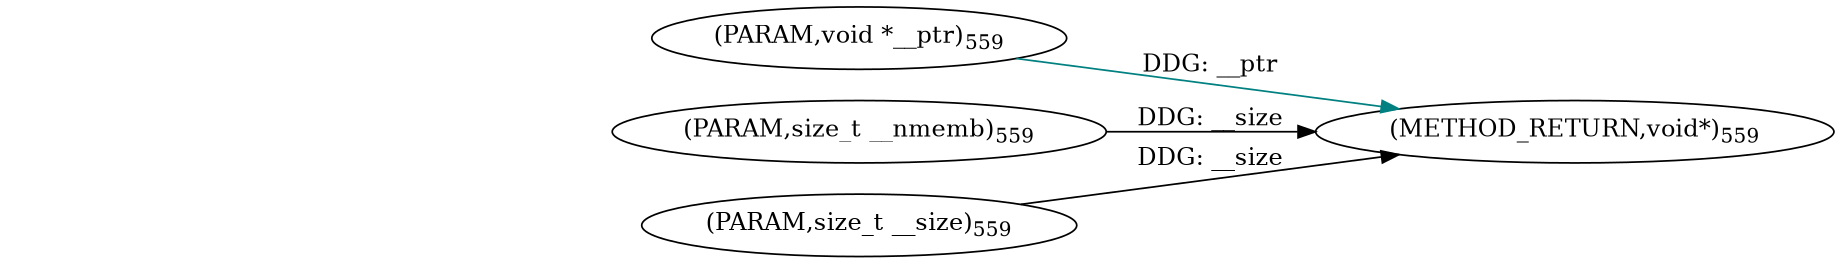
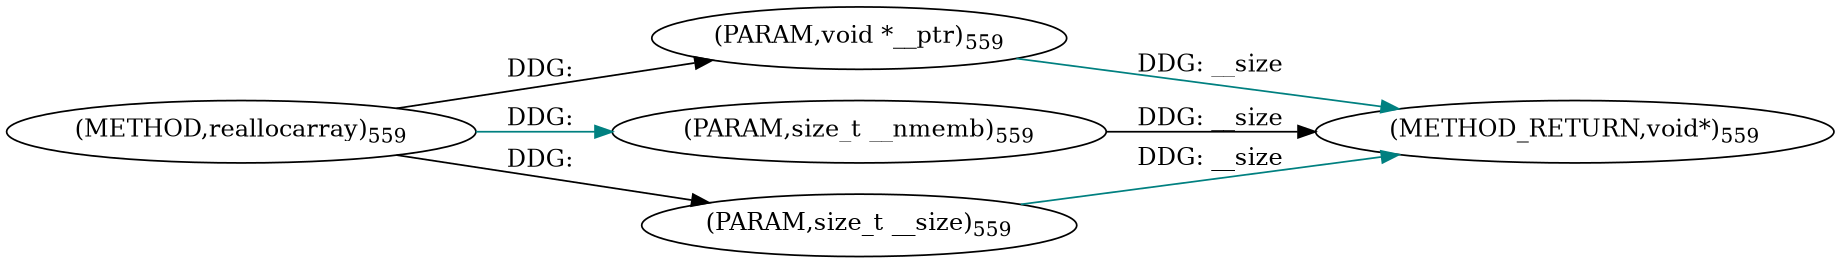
(1211, 65) -> (1211, 65)
none -> (241, 132)
(1201, 181) -> (1201, 181)
